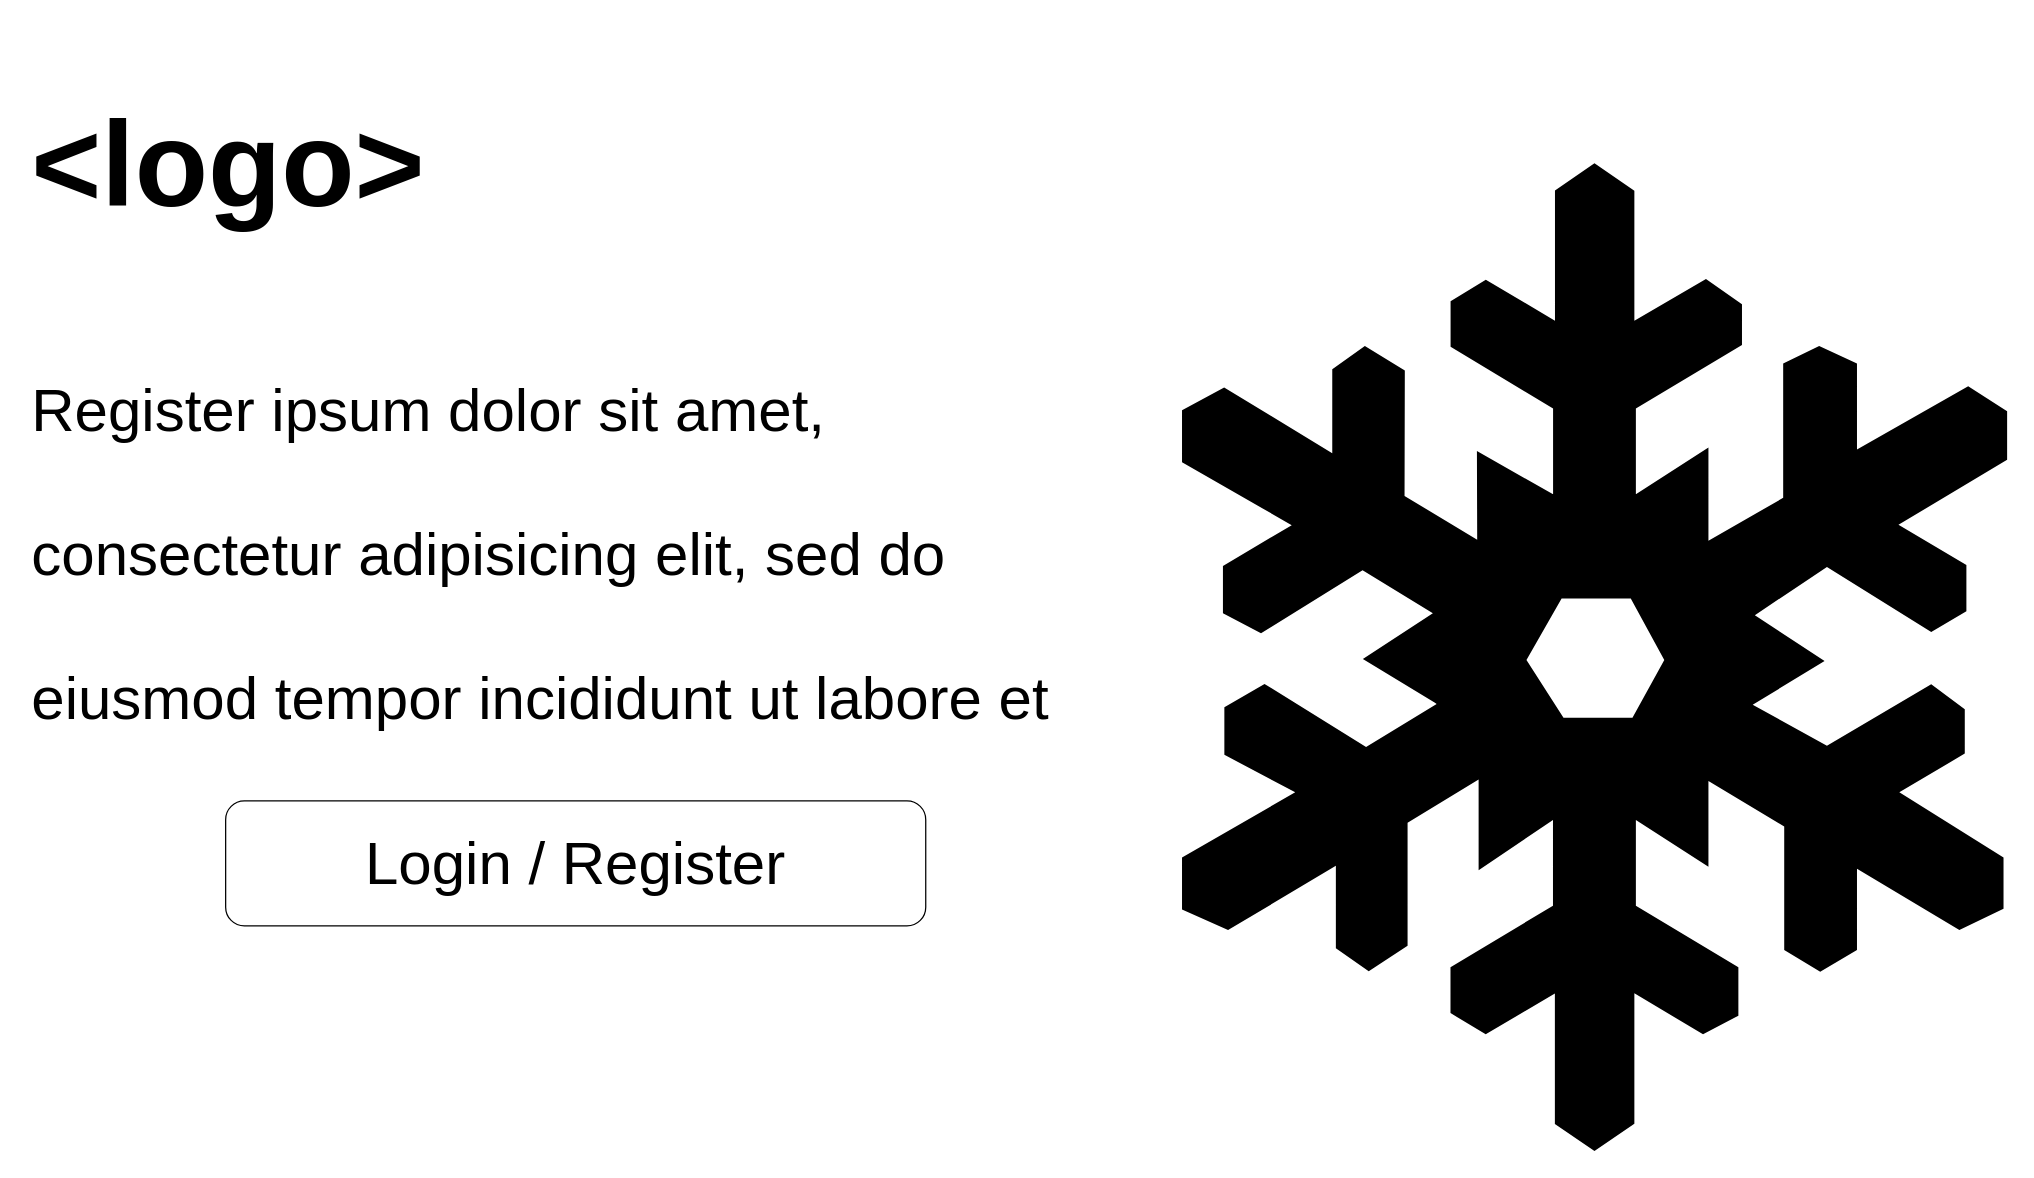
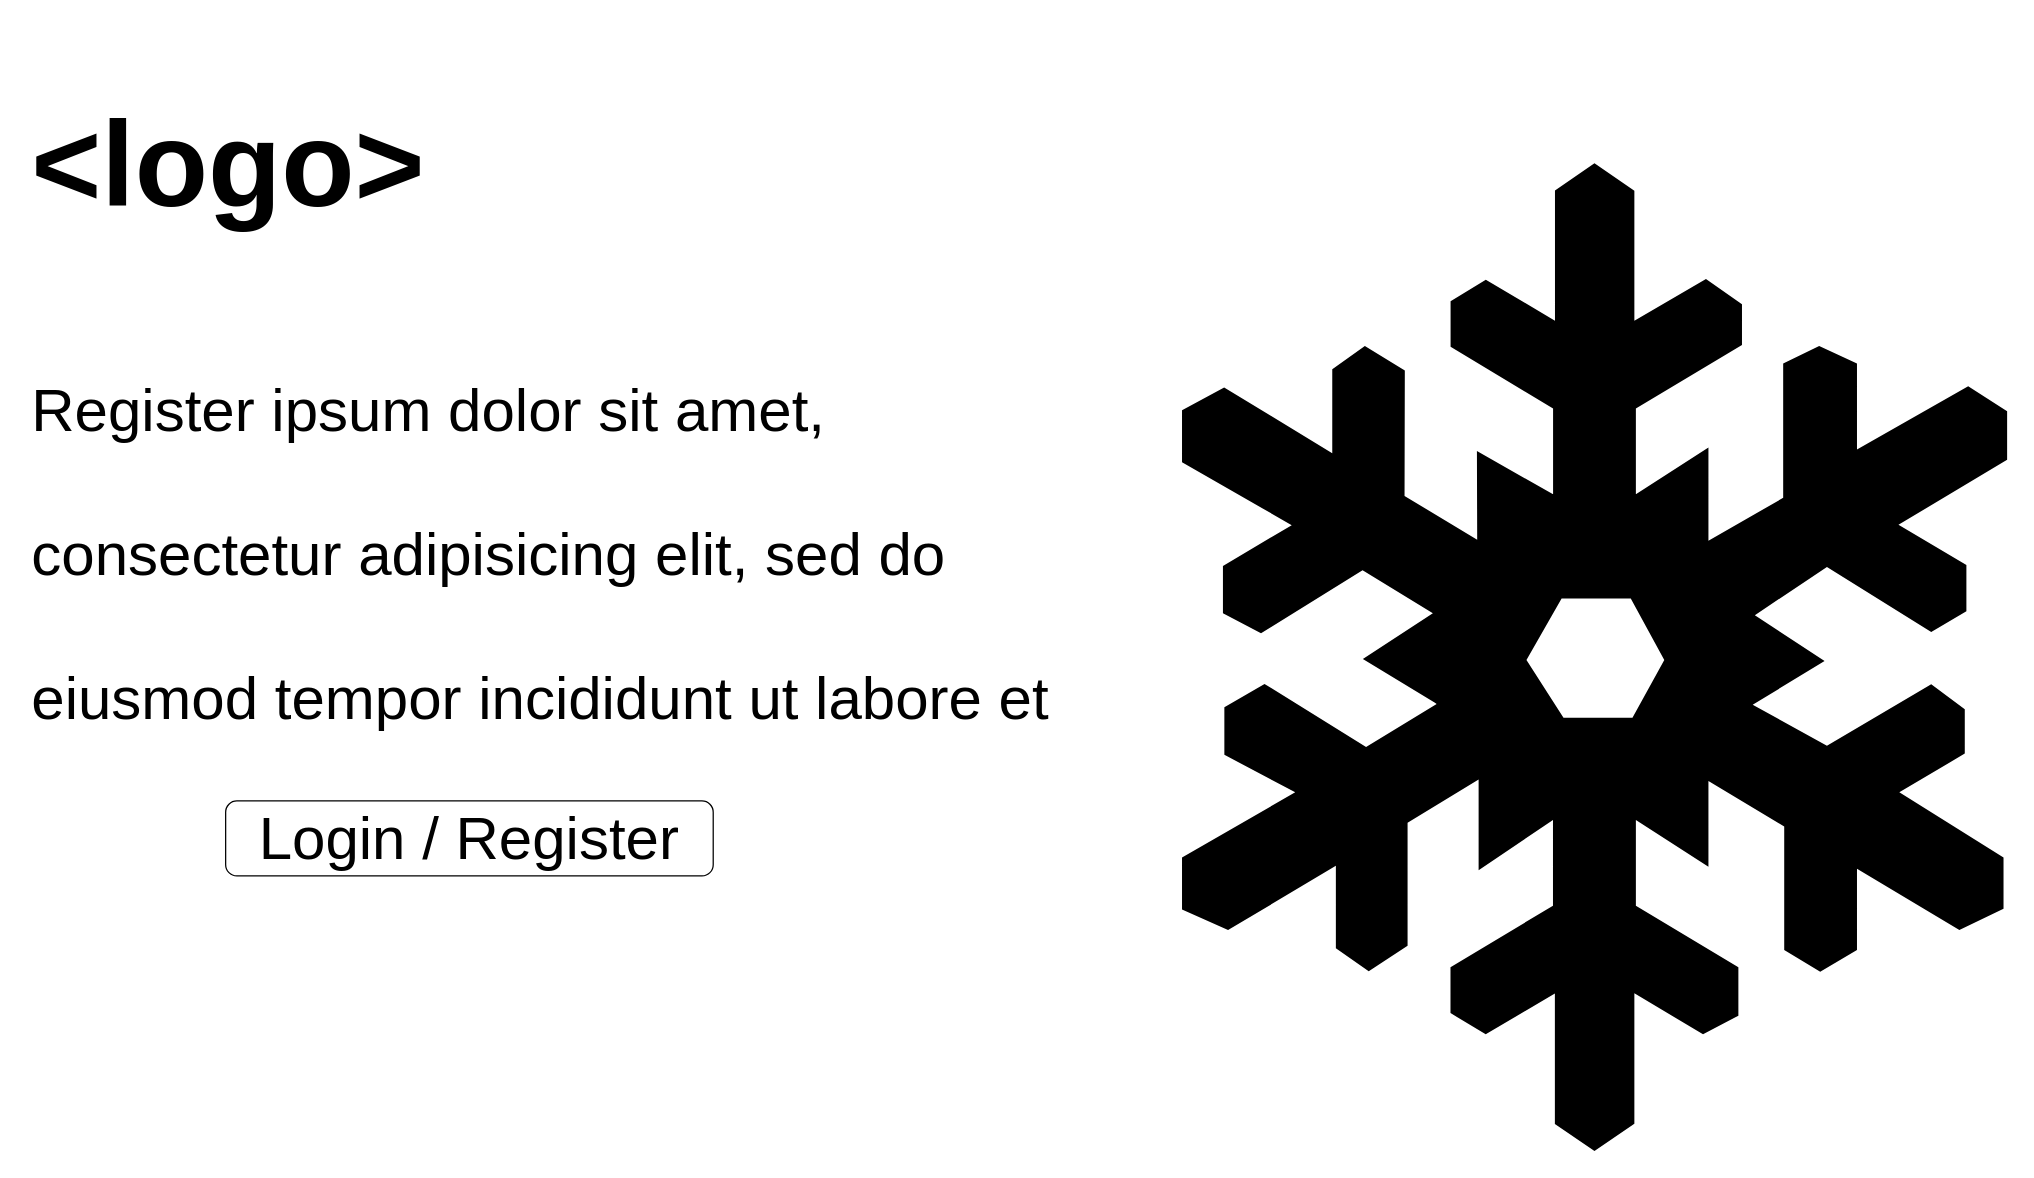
(576, 863) -> (469, 838)
